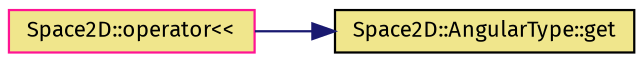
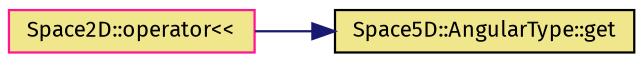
(485, 31) -> (485, 31)
